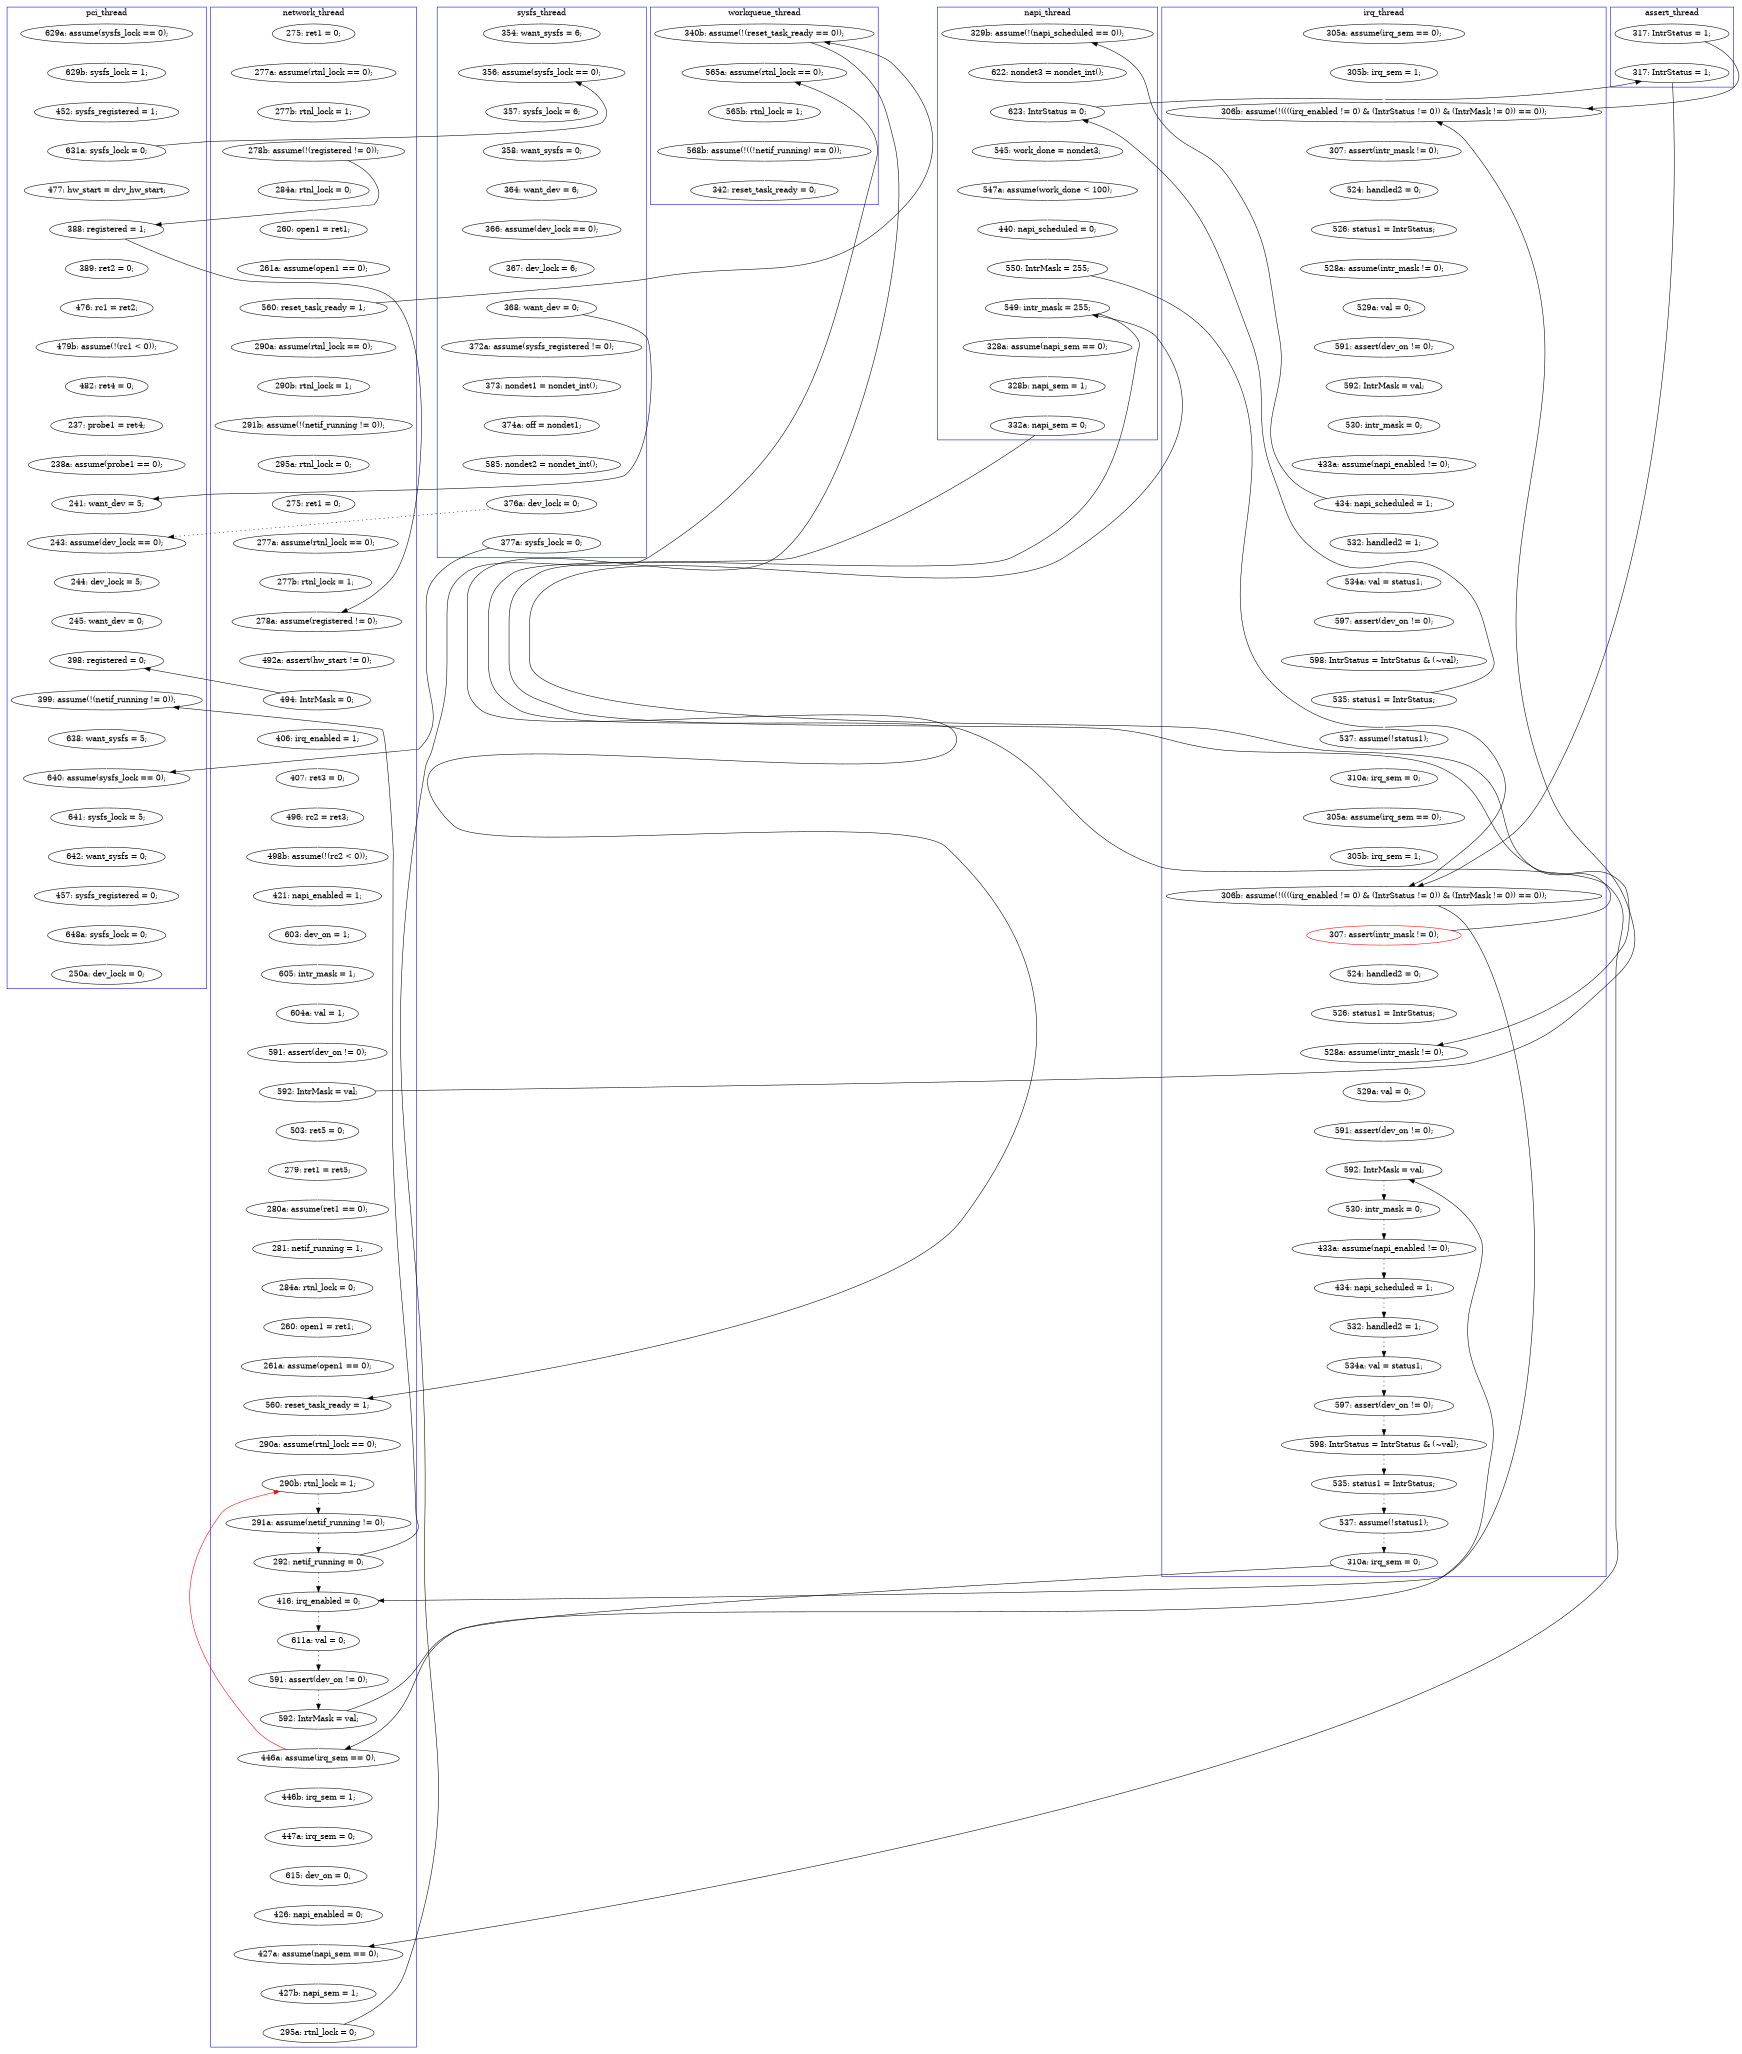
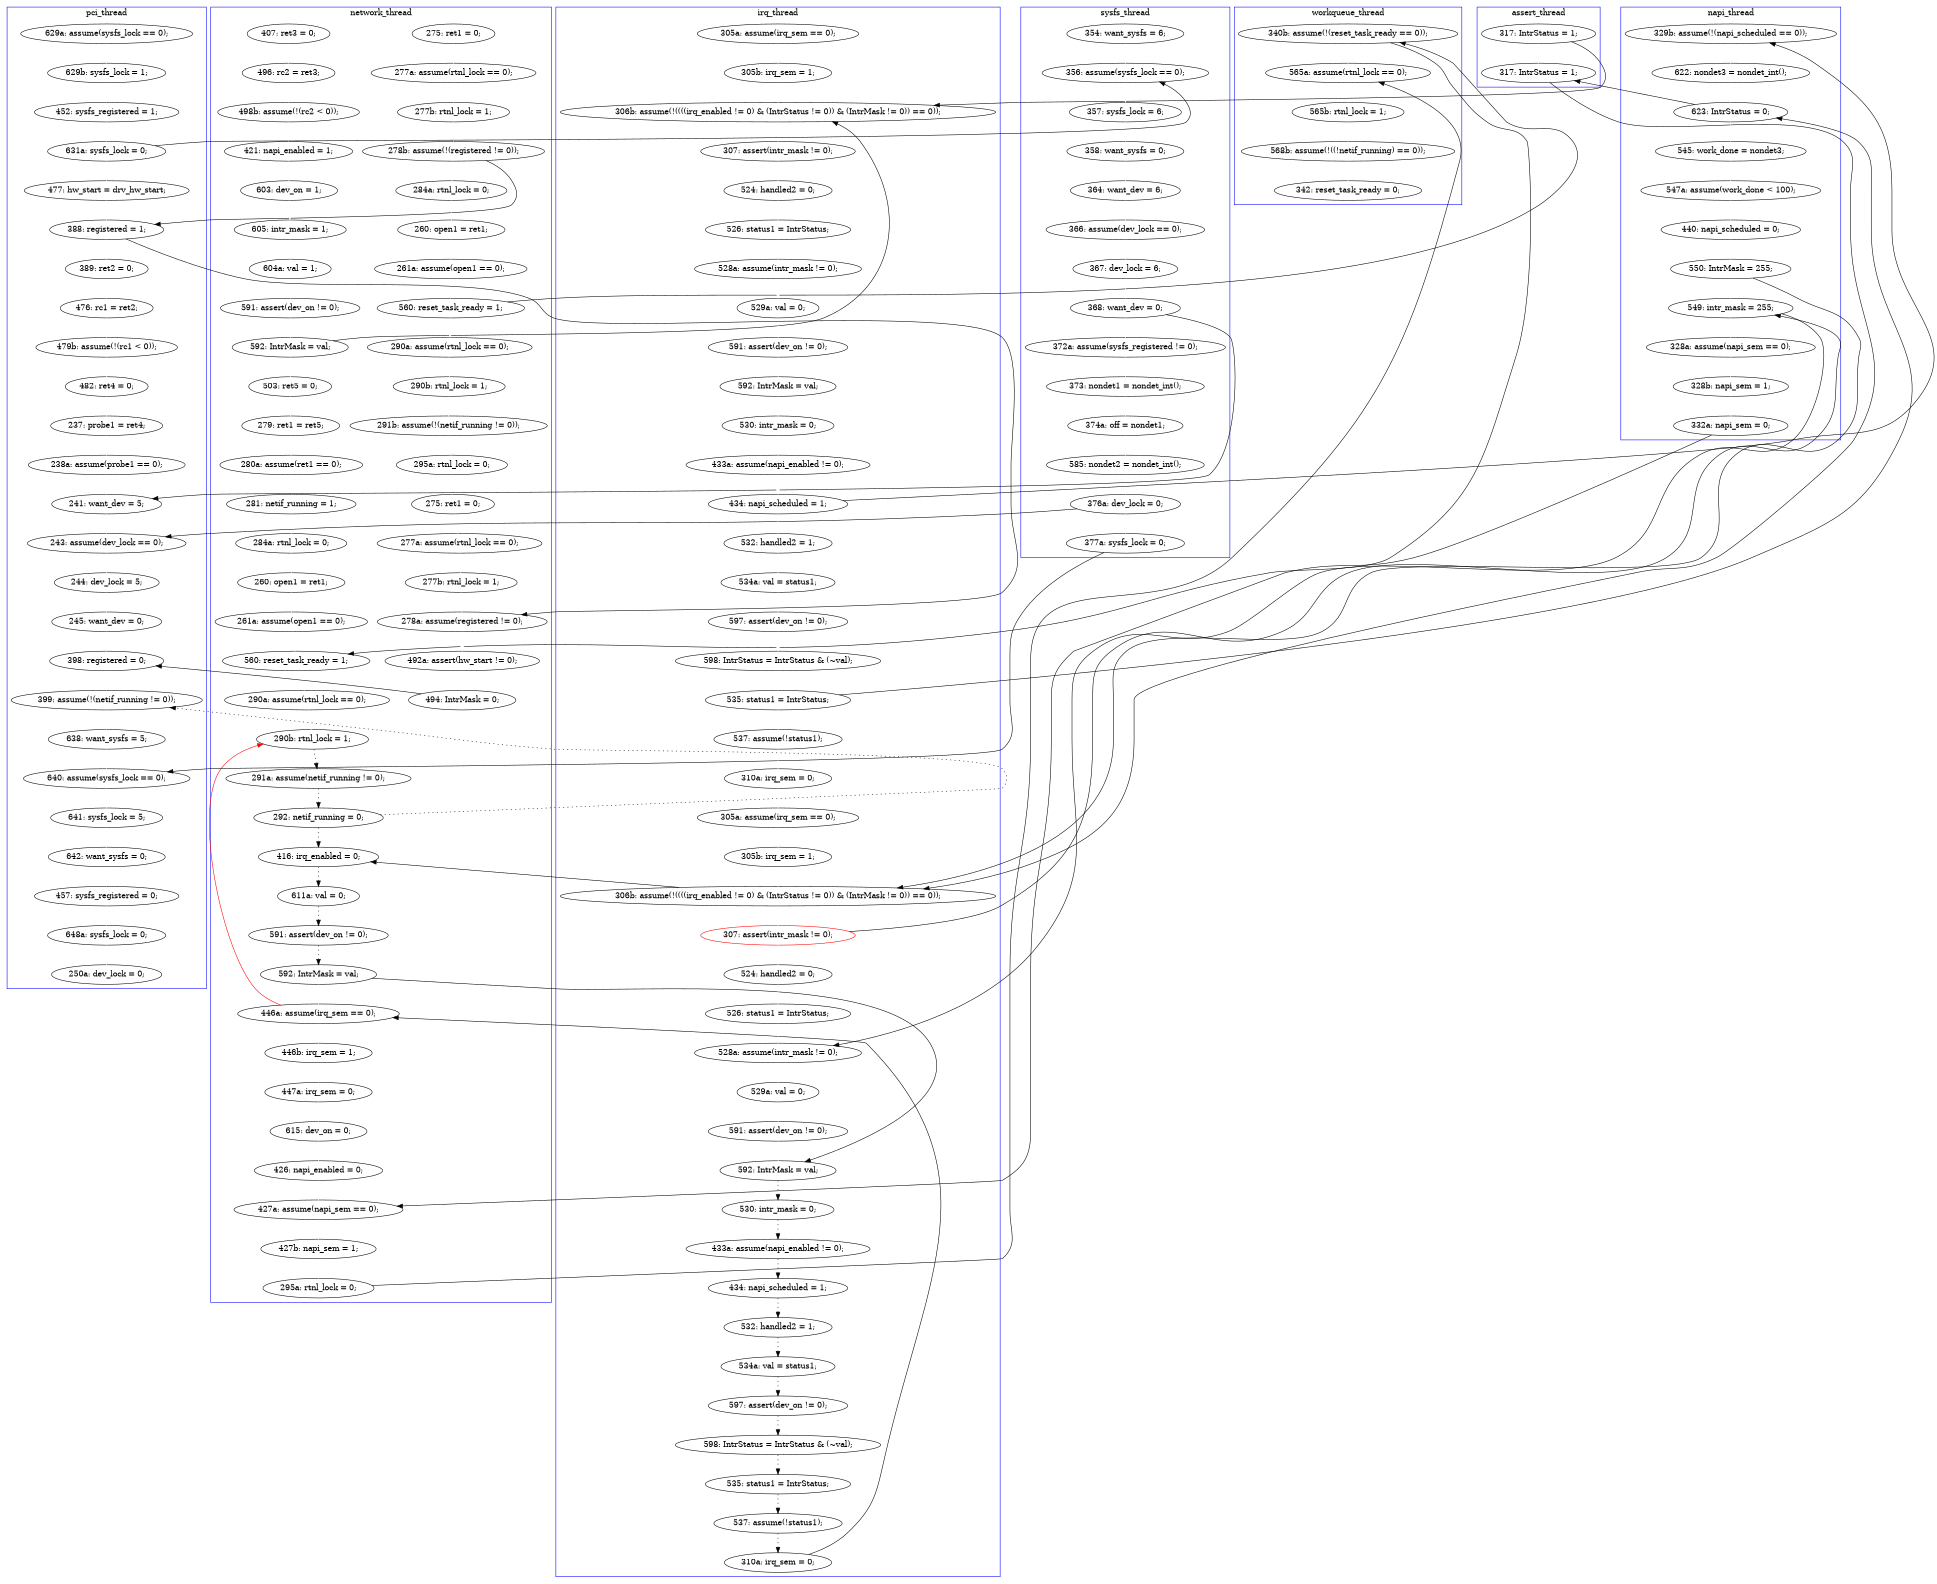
(333, 523) -> (624, 523)
(317, 739) -> none
(393, 1060) -> (947, 760)
